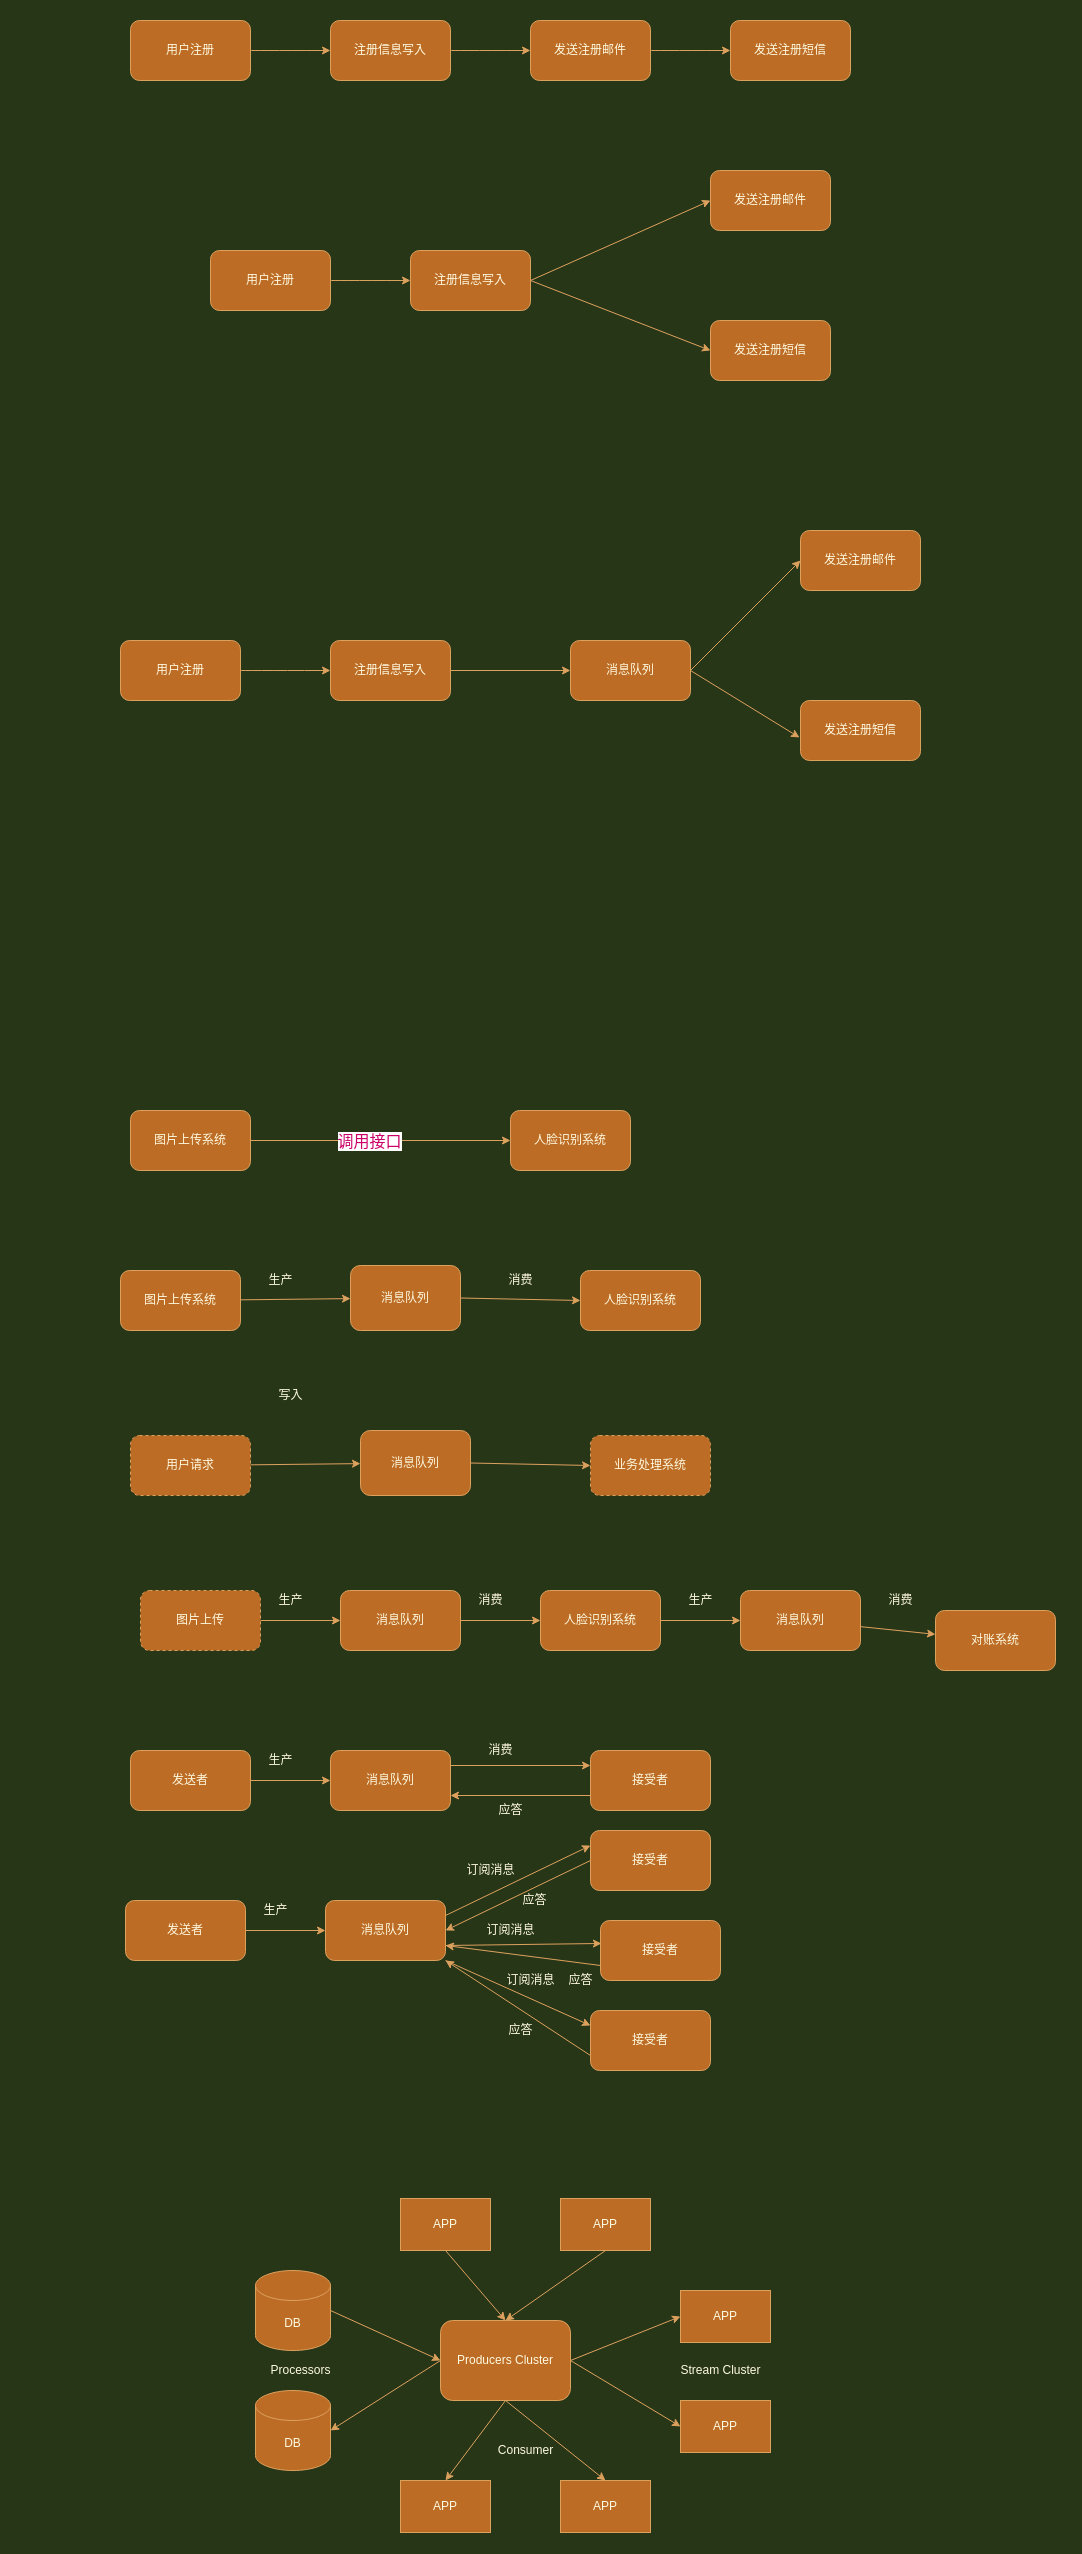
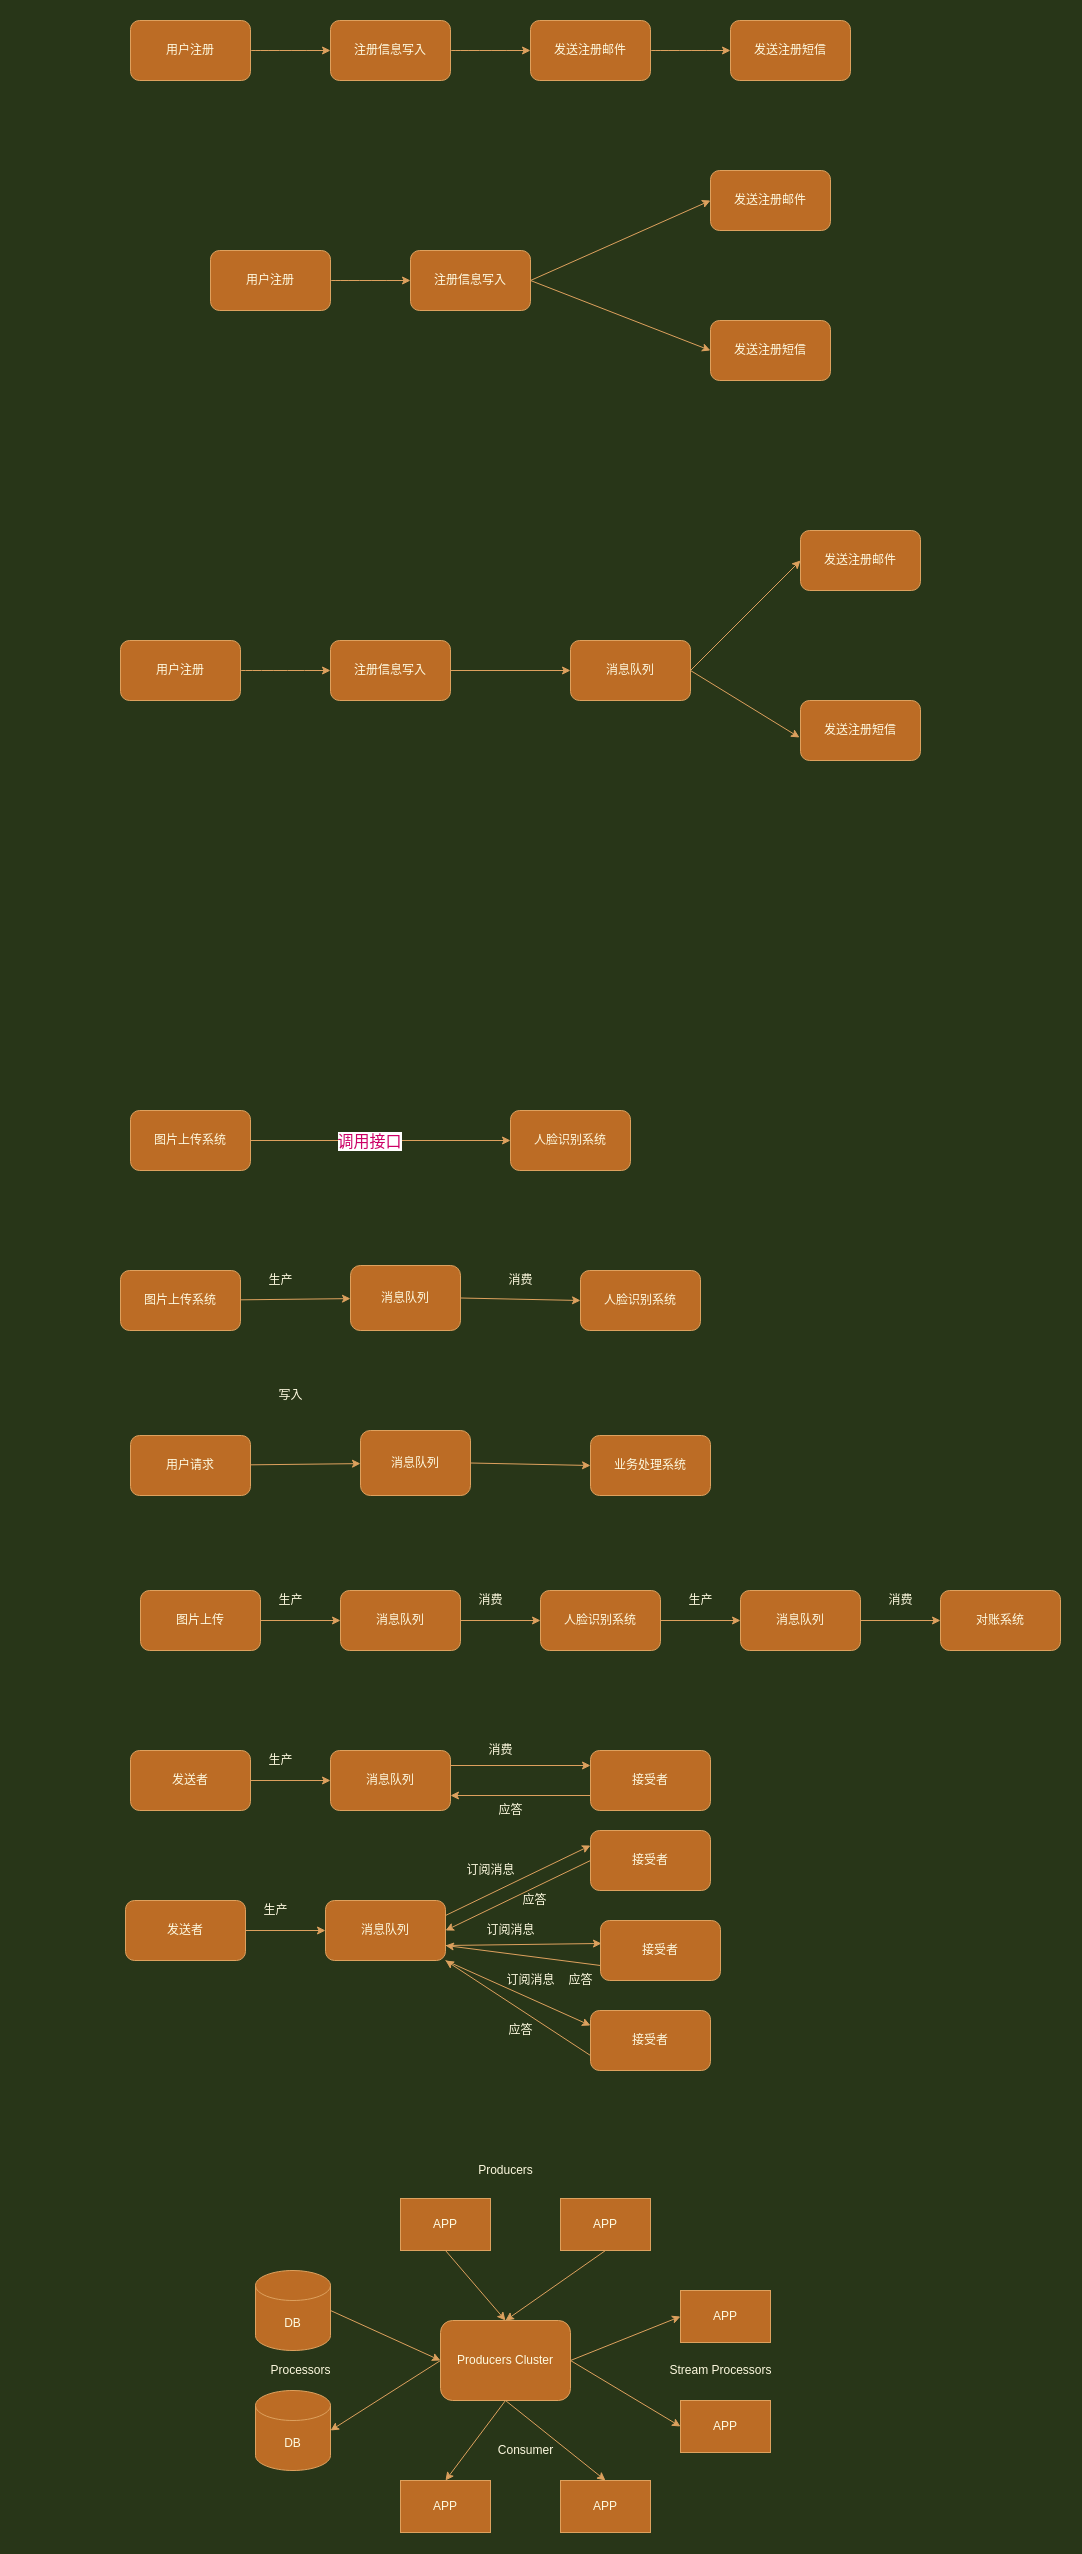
(191, 1466) -> (191, 1466)
(651, 1466) -> (651, 1466)
(201, 1621) -> (201, 1621)
(996, 1641) -> (1001, 1621)
none -> (506, 2171)
(721, 2371) -> (721, 2371)
